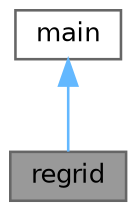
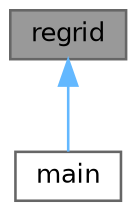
(68, 119) -> (68, 119)
